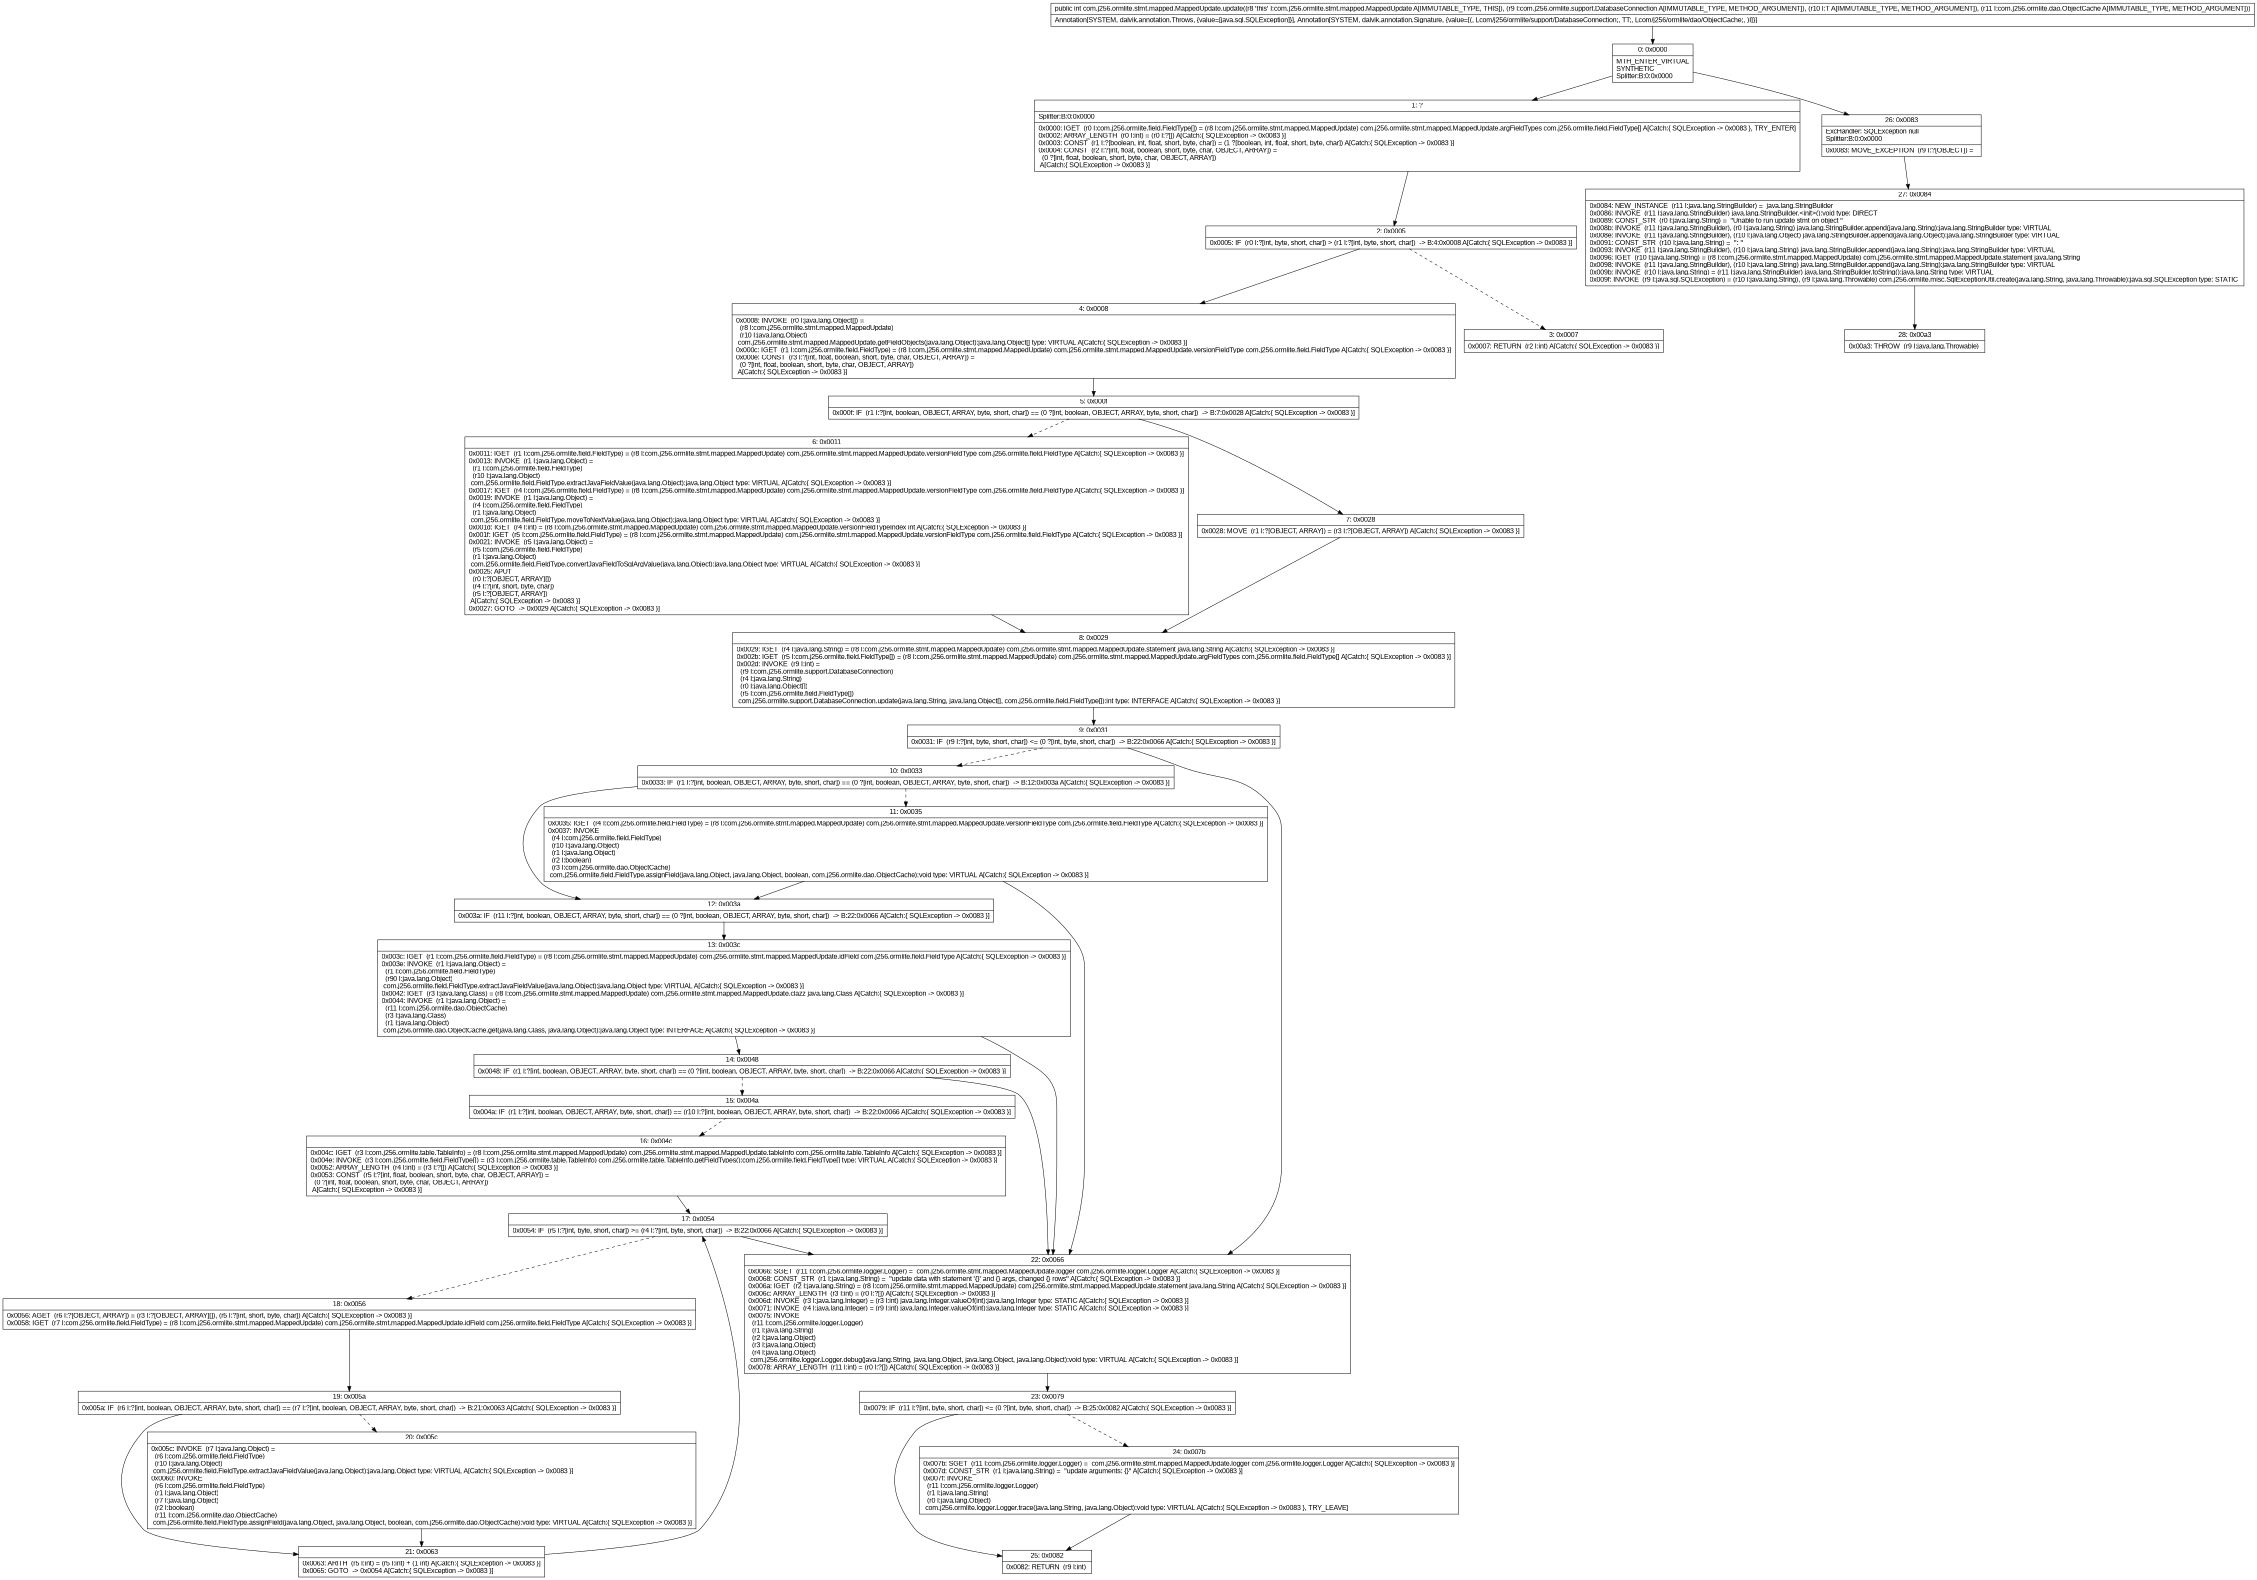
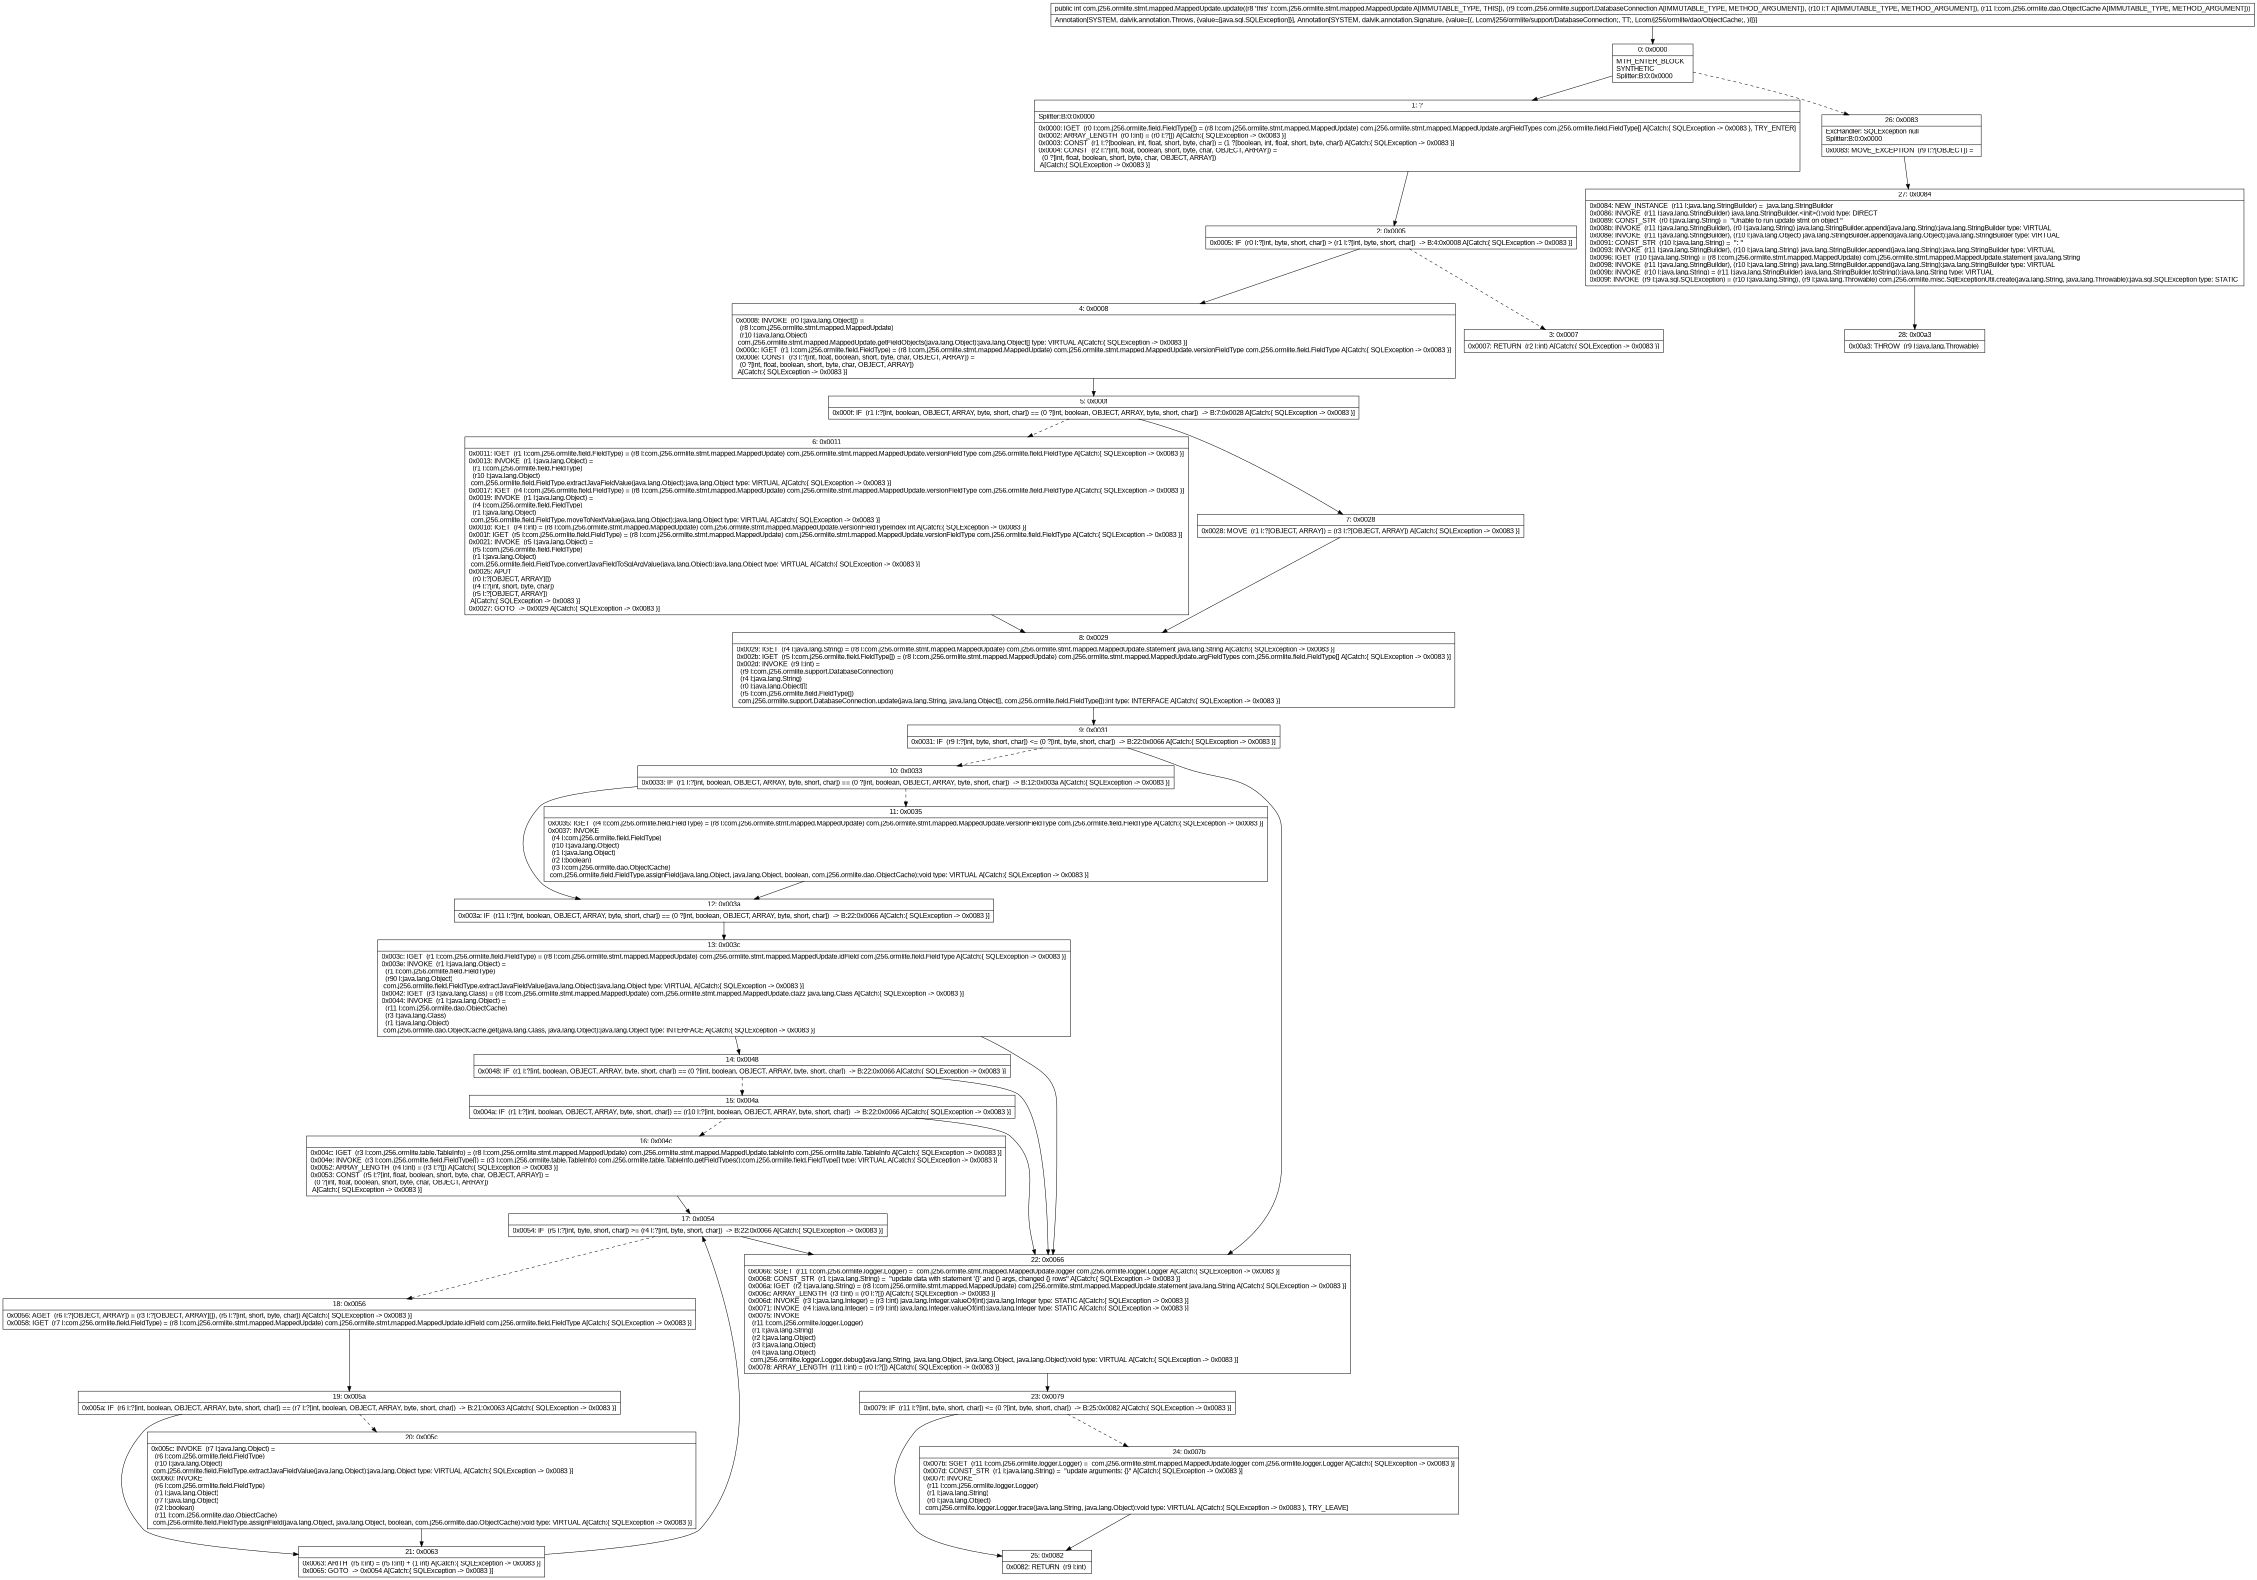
(1653, 61) -> (1650, 61)
(1769, 90) -> (1769, 90)
(1084, 1048) -> (1018, 1145)
